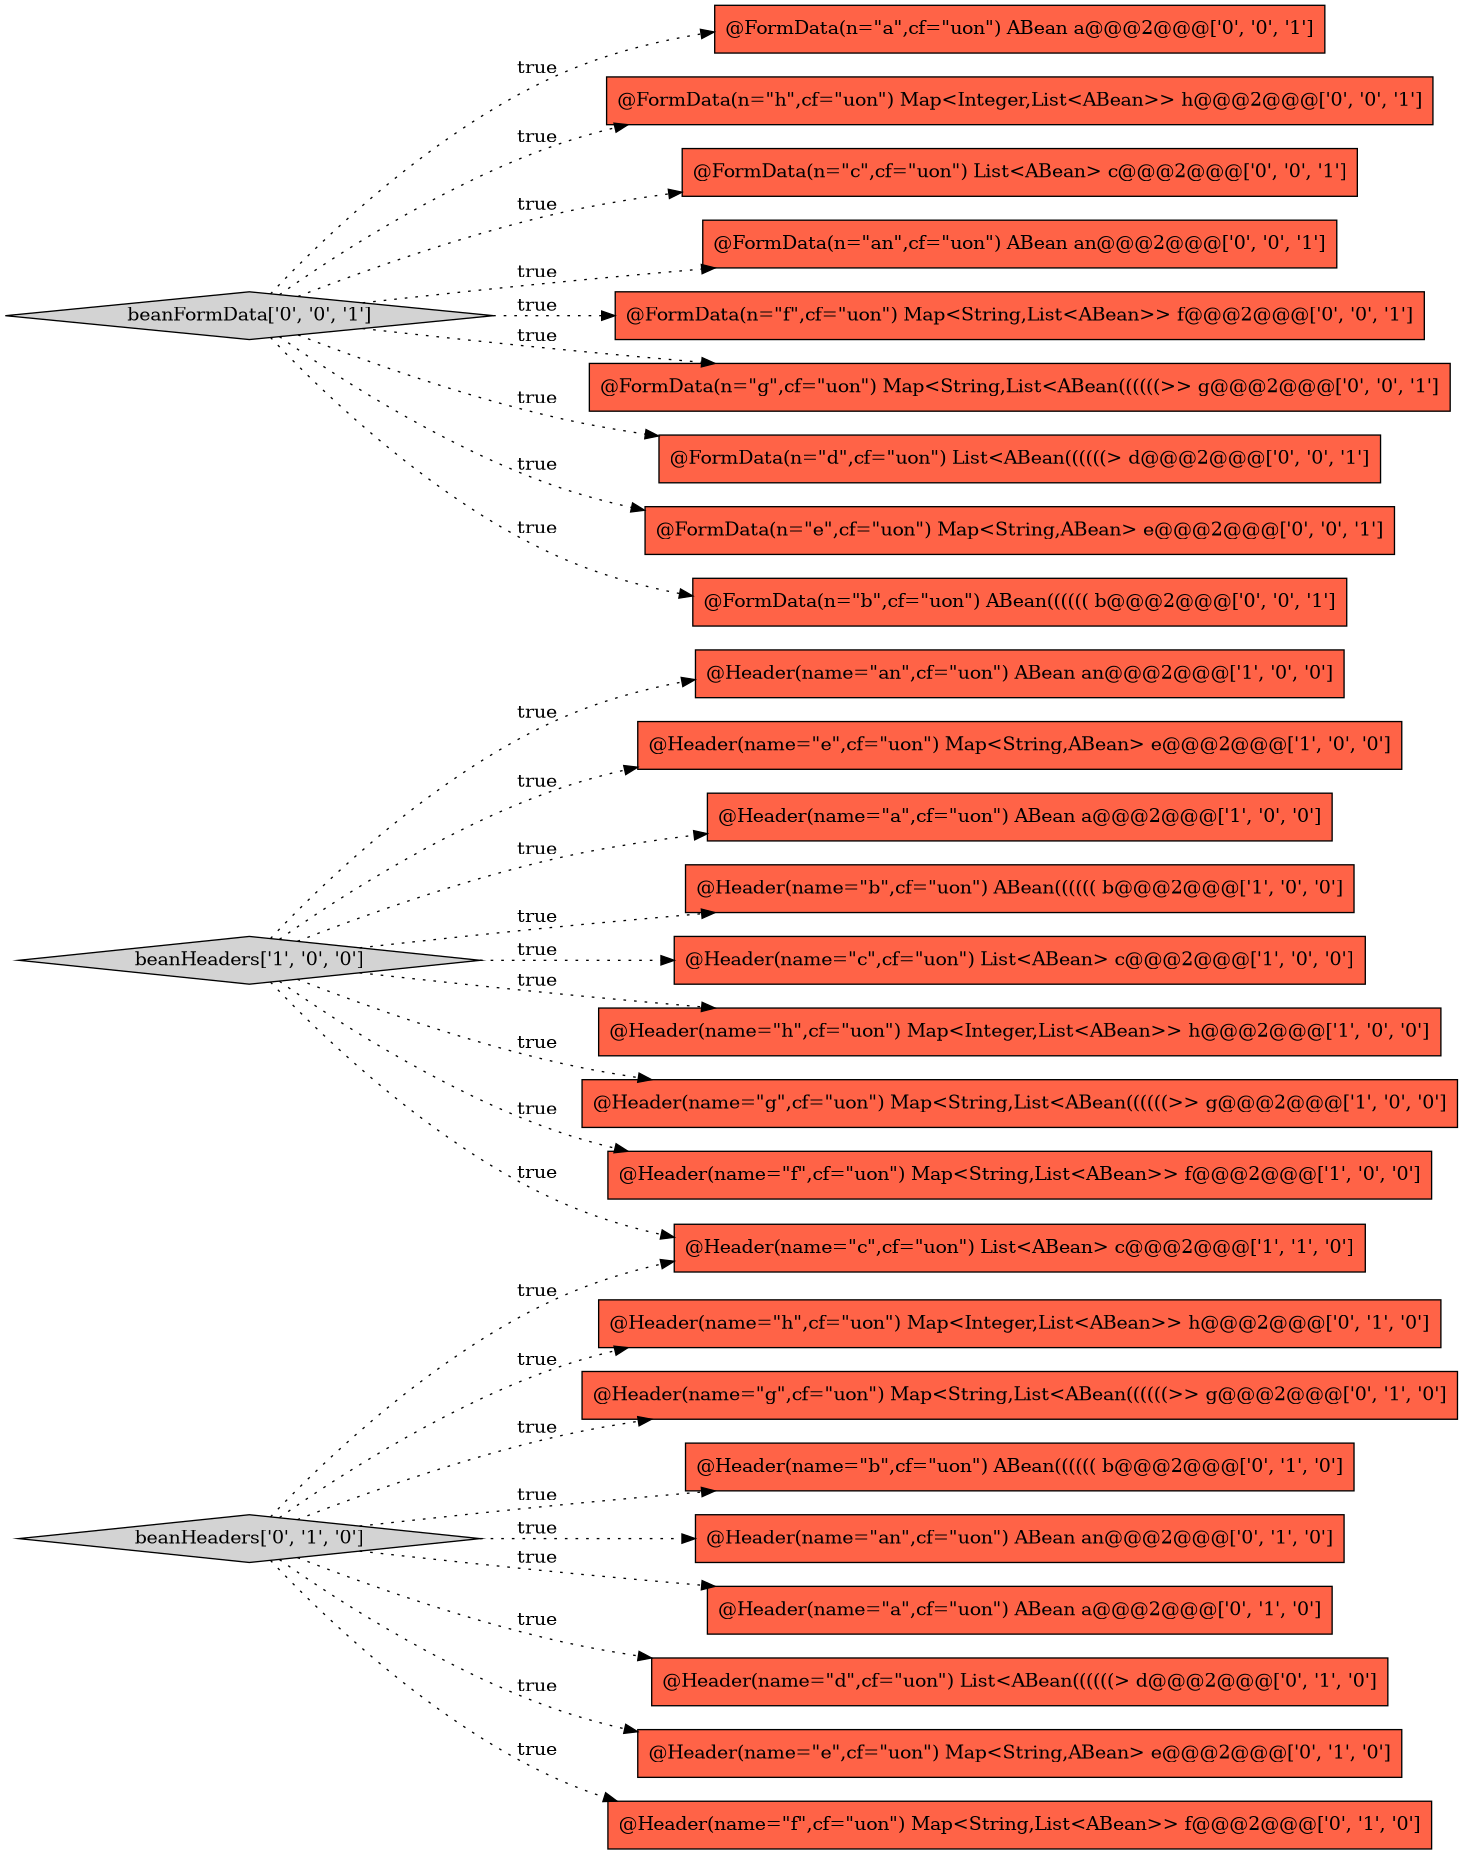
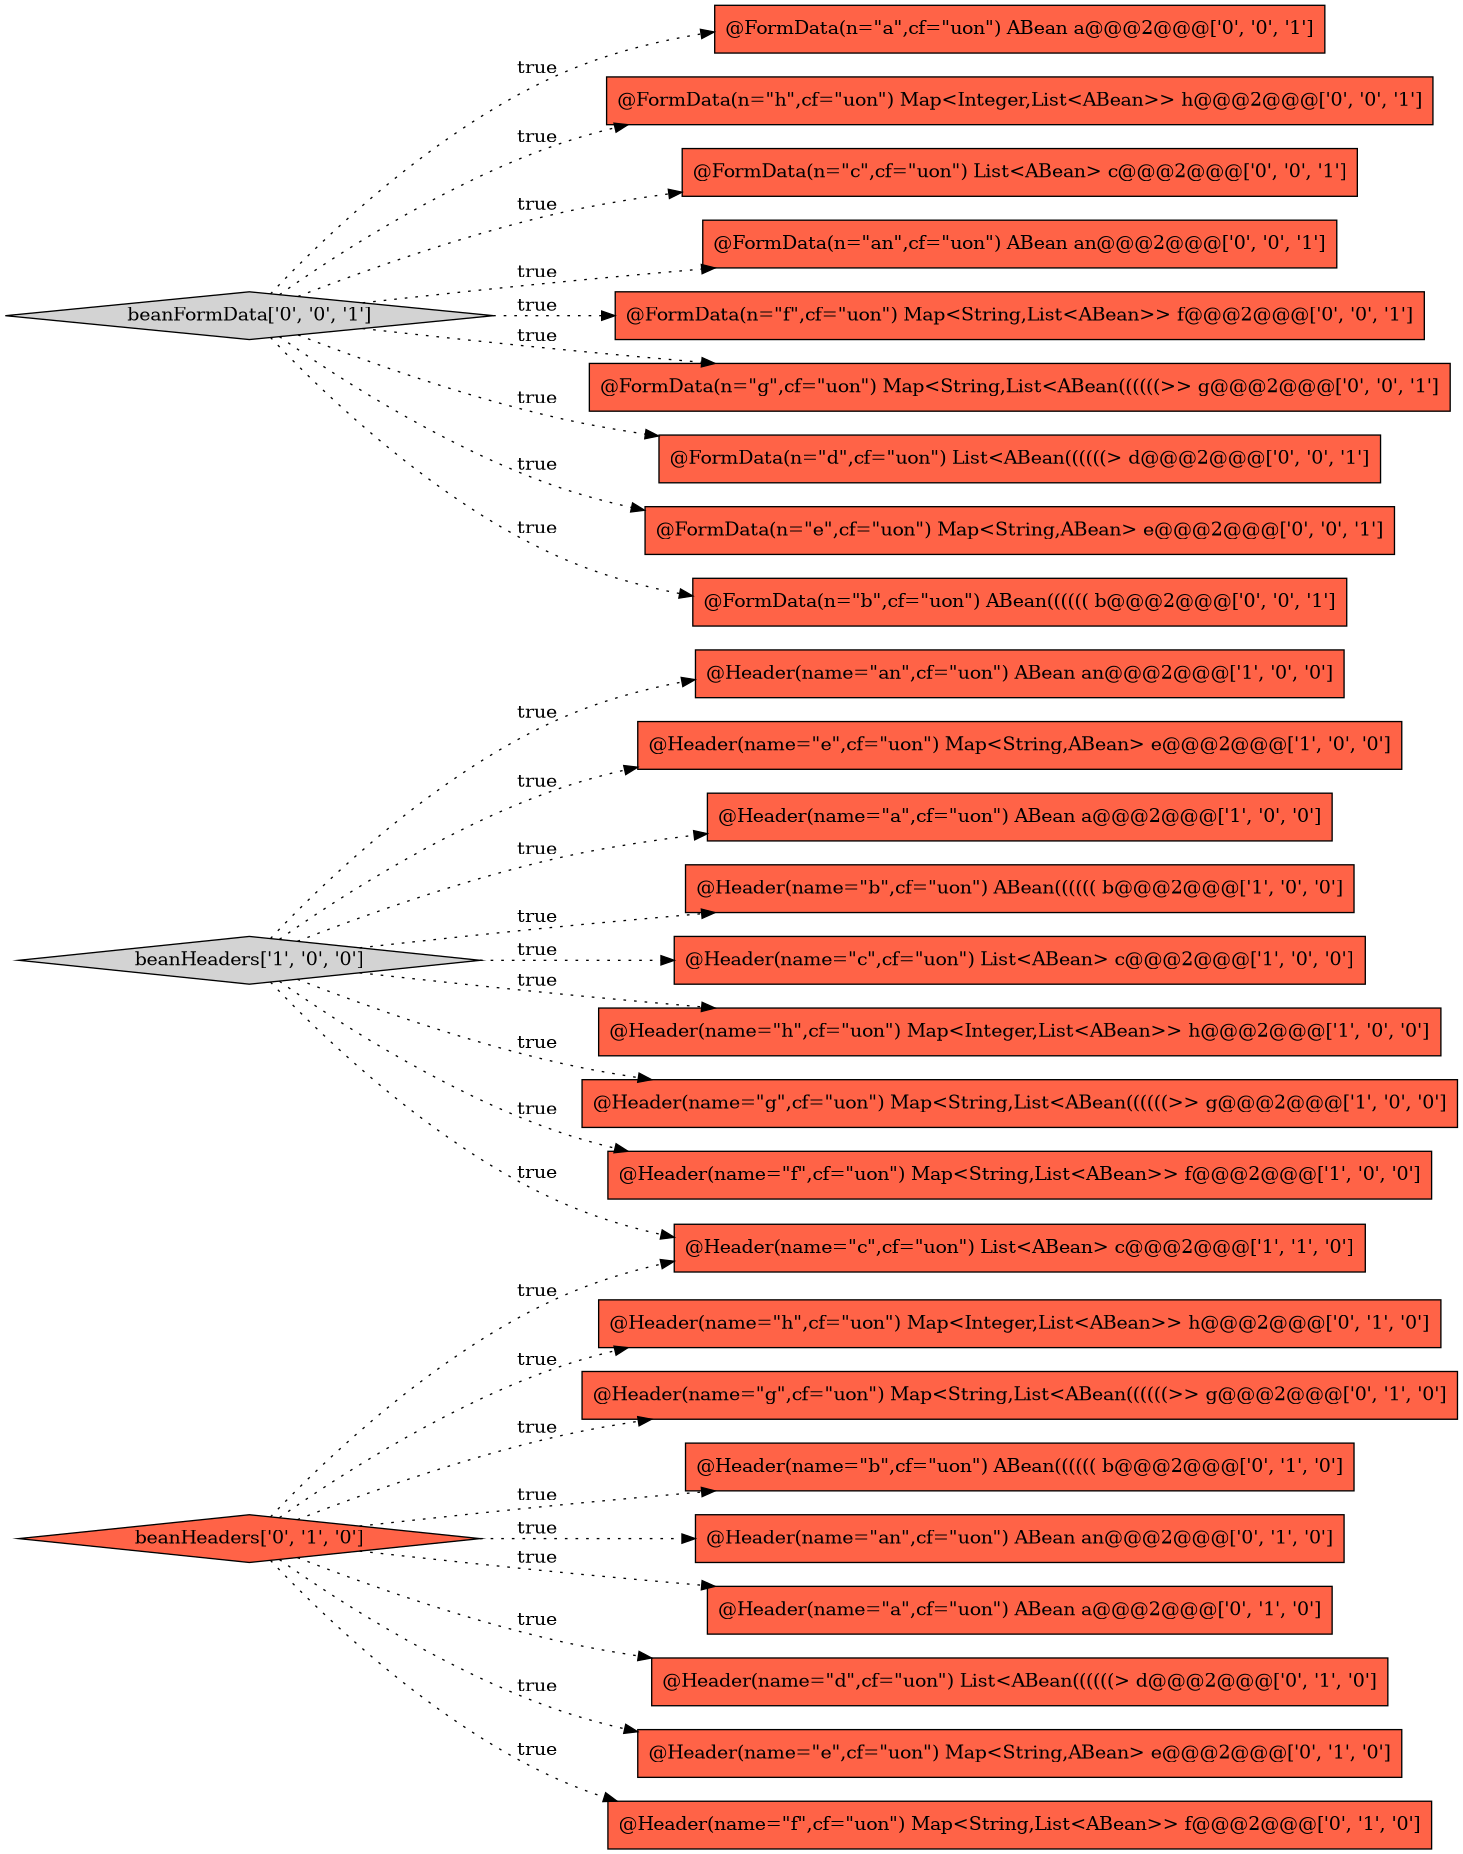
(249, 1539) -> (249, 1539)
